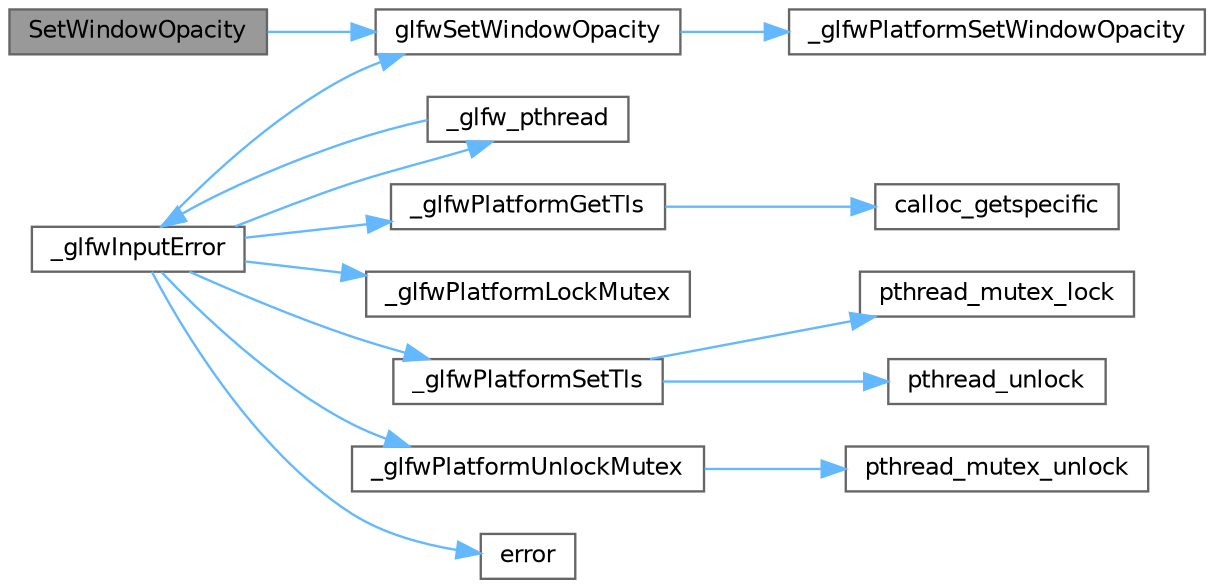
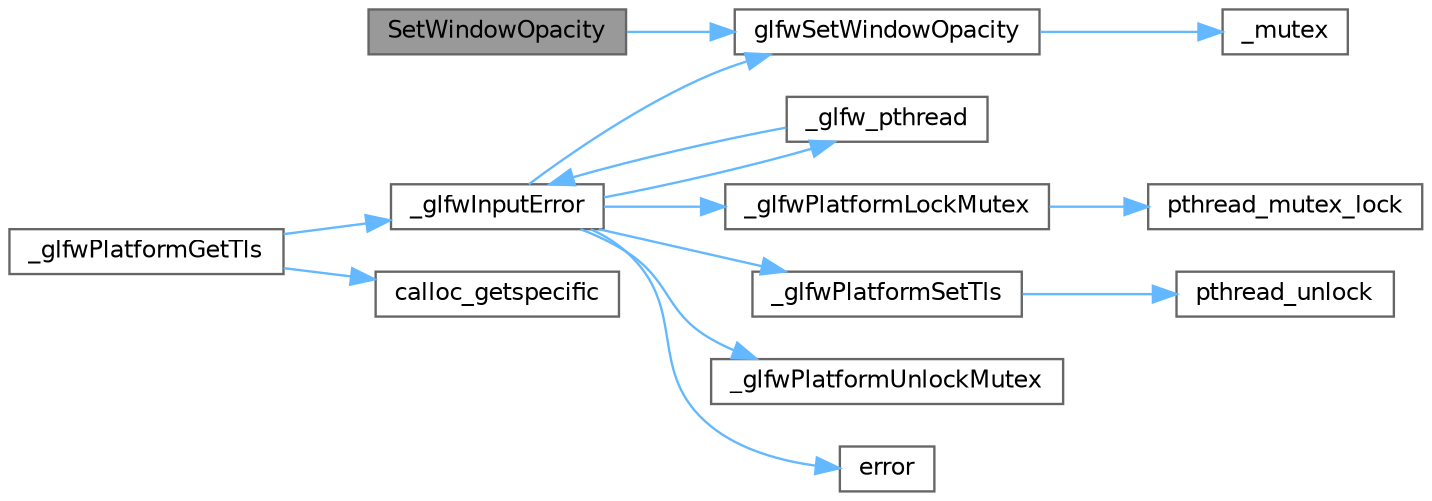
(997, 32) -> (1285, 32)
(306, 231) -> (325, 229)
(751, 340) -> (1087, 207)
(997, 469) -> none
